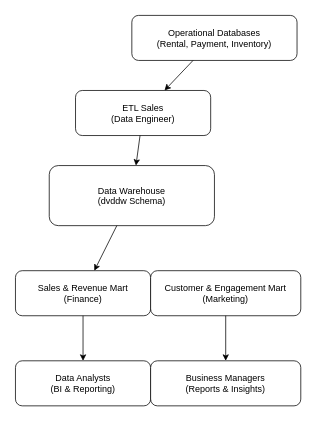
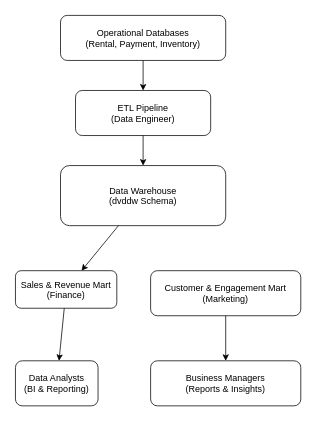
(214, 38) -> (143, 38)
(143, 108) -> (143, 108)
(132, 195) -> (143, 195)
(83, 293) -> (66, 289)
(83, 383) -> (57, 383)
